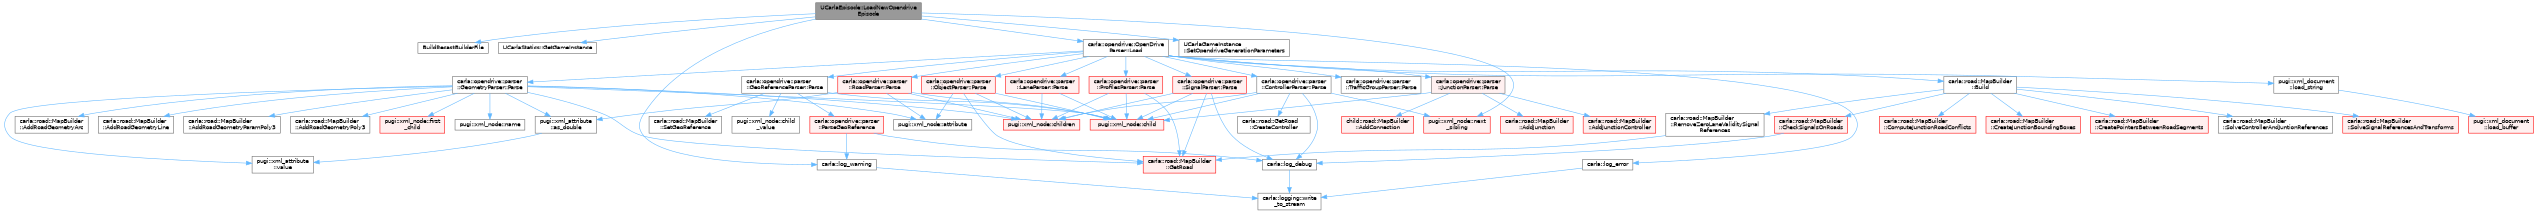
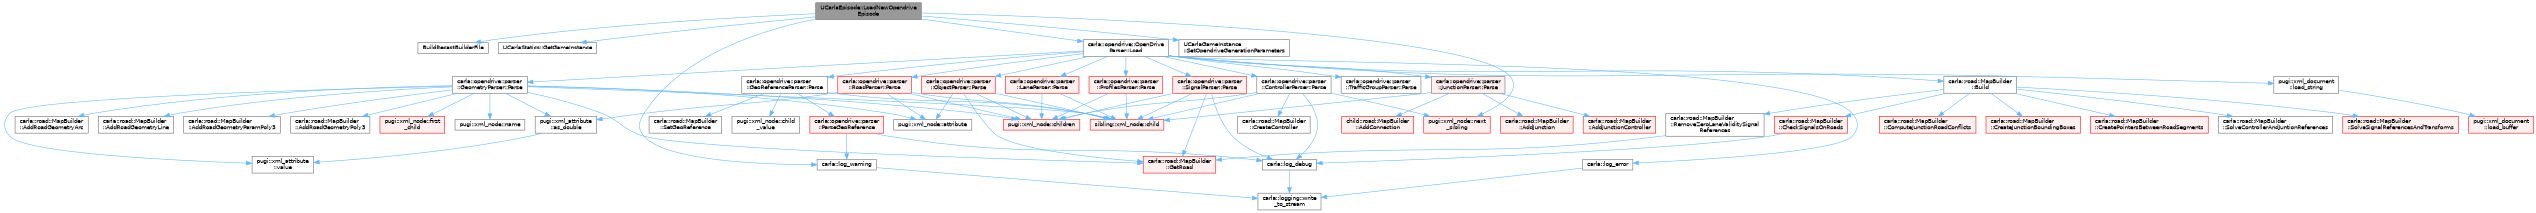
(1167, 111) -> none
(1127, 125) -> (1127, 125)
(1274, 125) -> (1274, 125)
